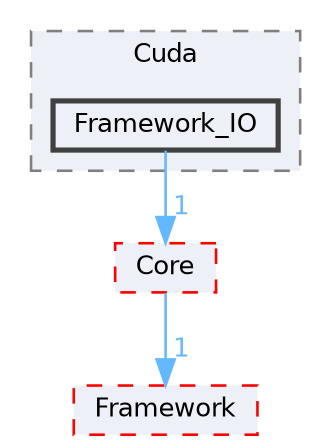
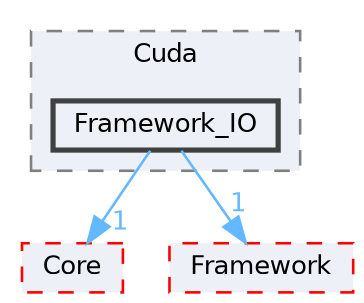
(166, 326) -> (207, 188)
